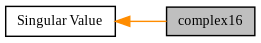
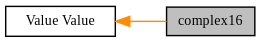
(61, 21) -> (61, 21)
